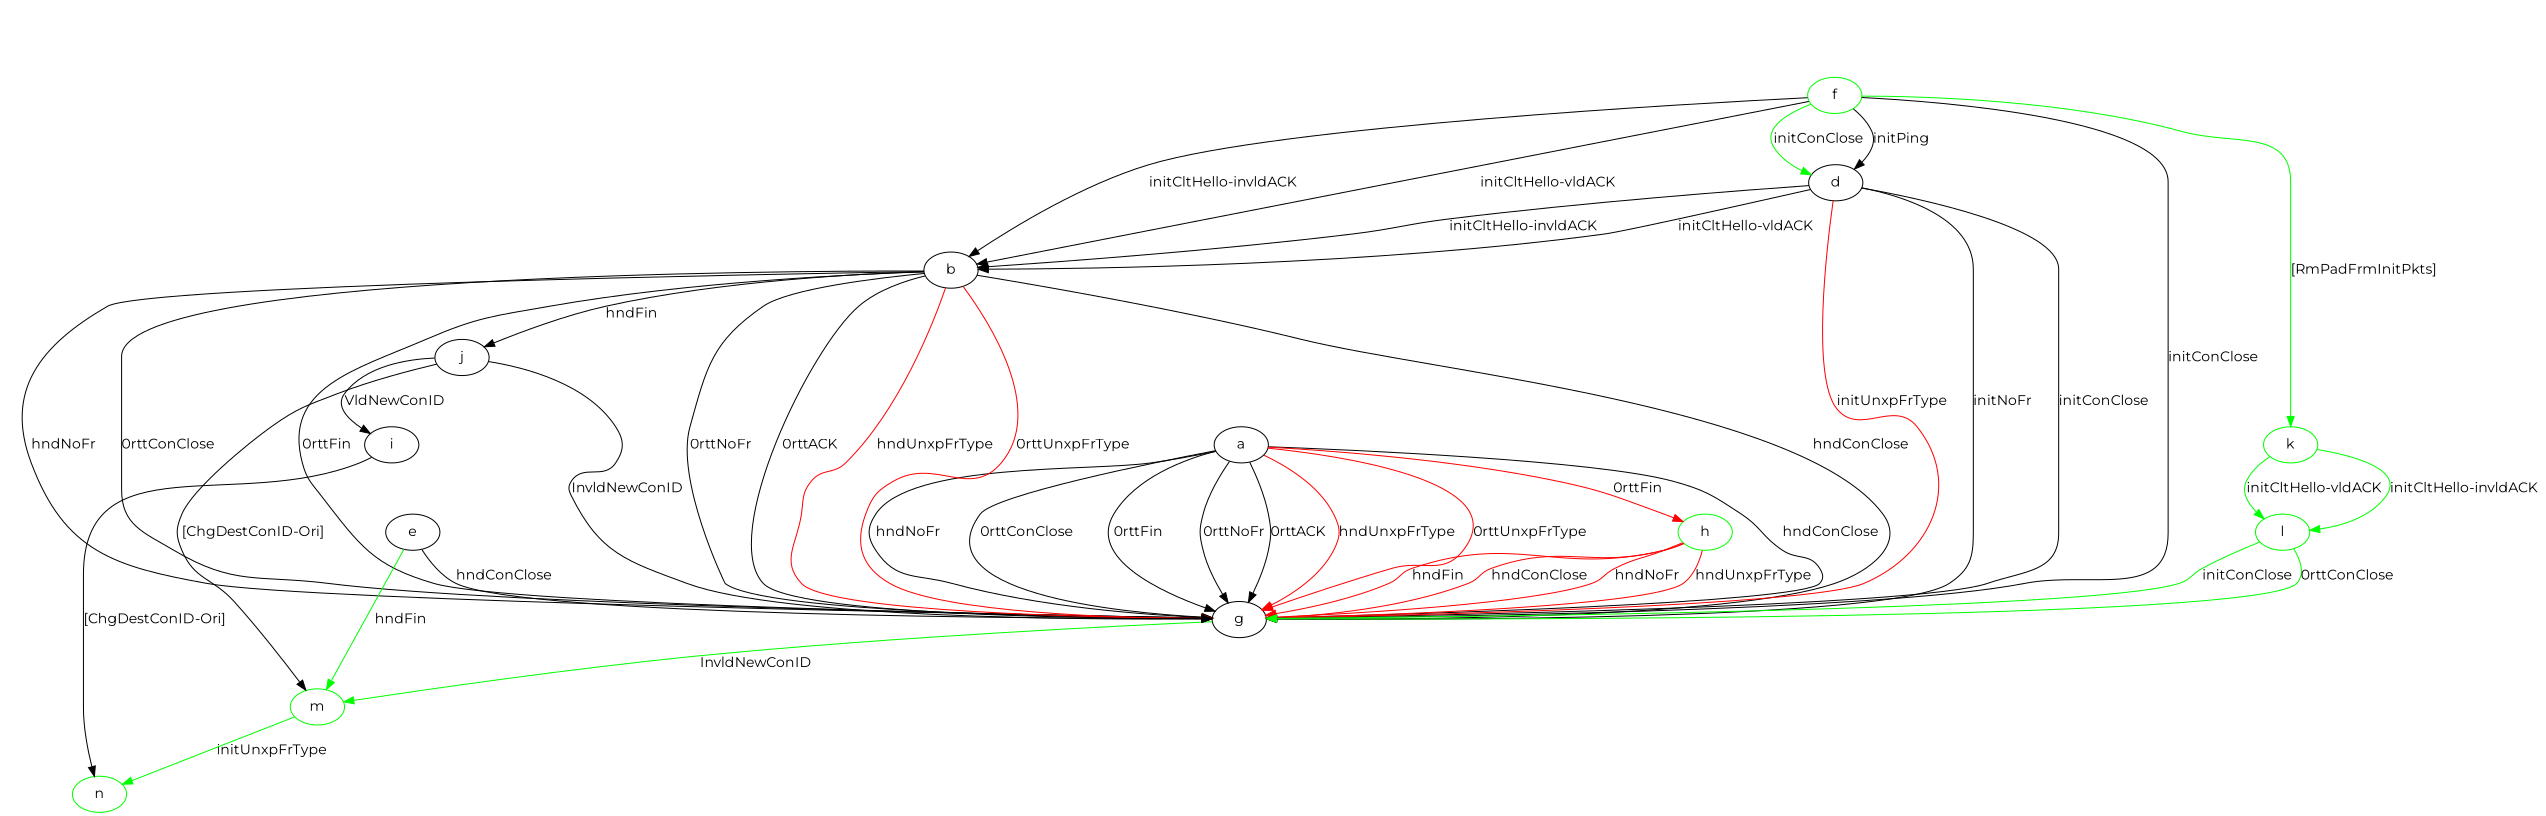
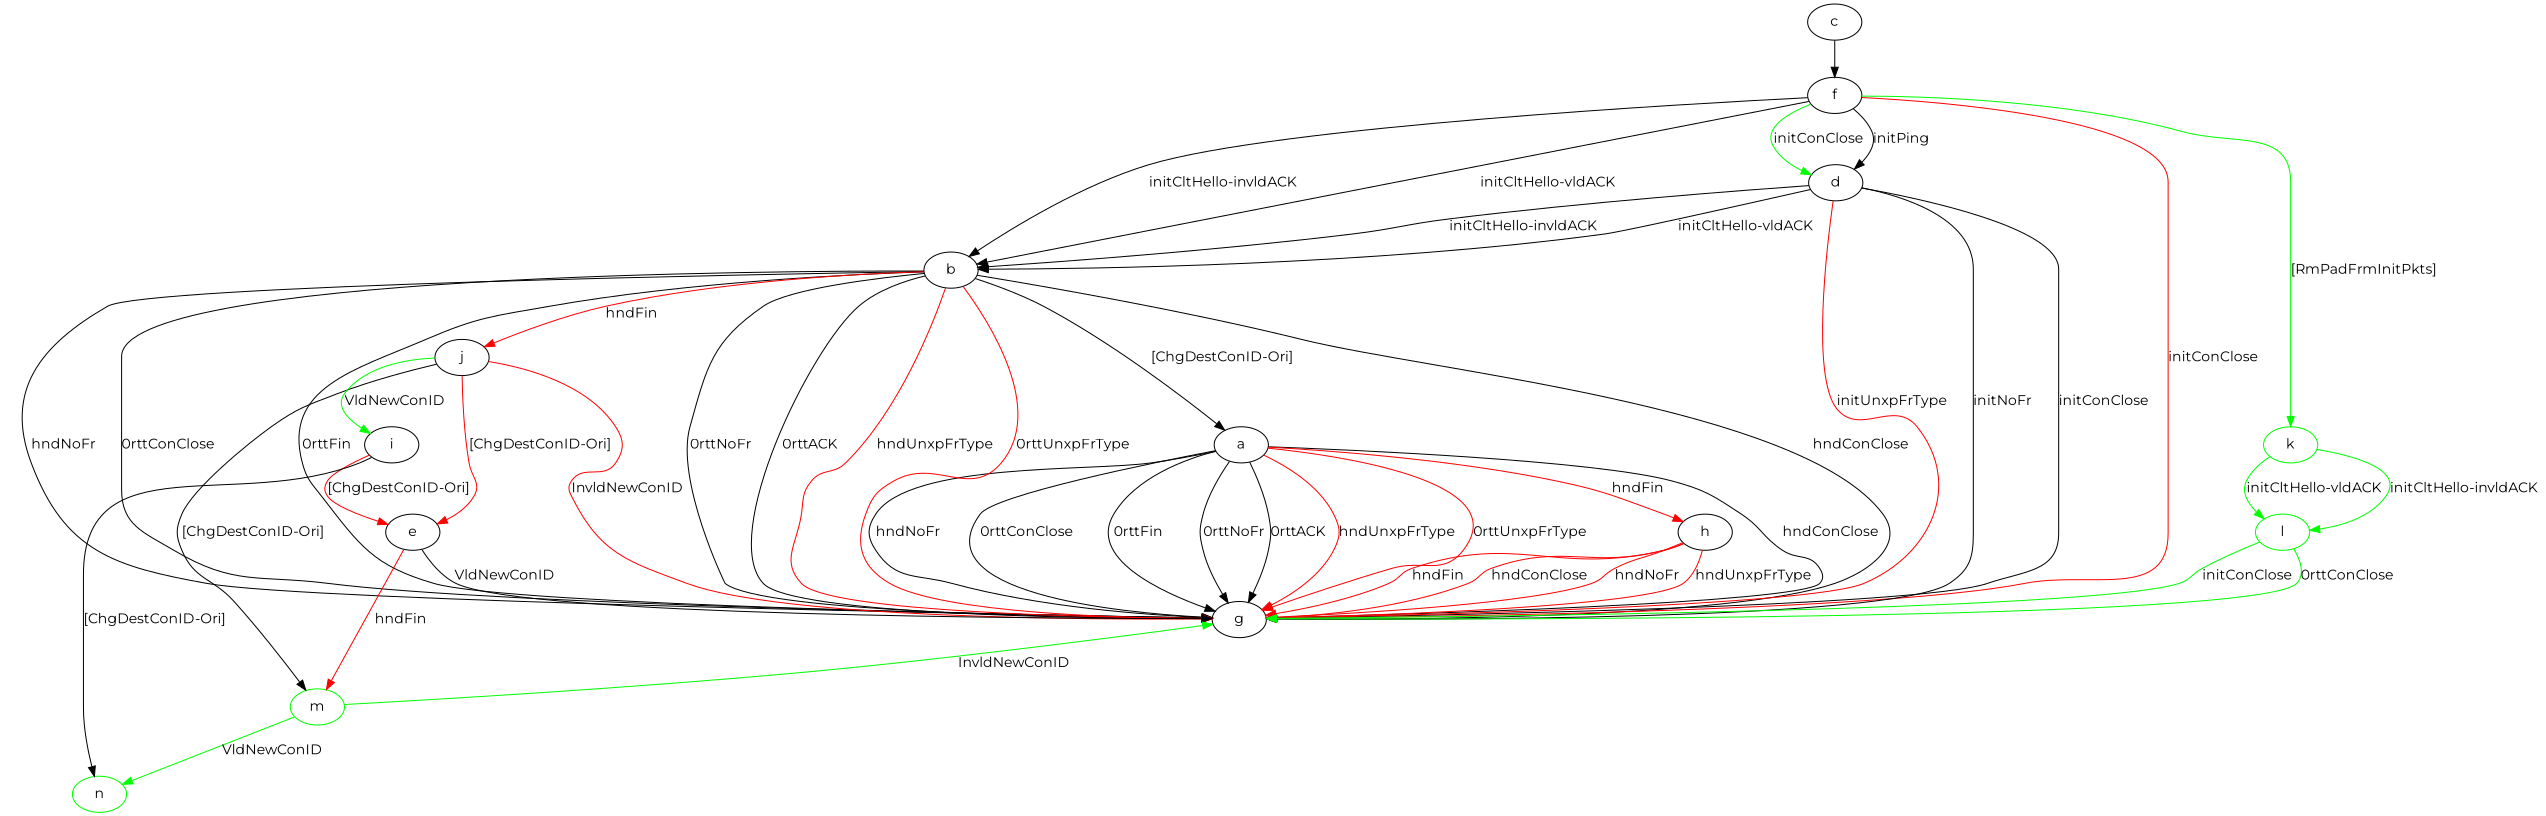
none -> (1835, 22)
(1835, 95) -> (1835, 95)
(641, 299) -> (641, 299)
none -> (1102, 341)
(366, 375) -> (366, 375)
none -> (468, 455)
none -> (325, 489)
(1640, 489) -> (1640, 489)
(1705, 532) -> (1705, 532)
(506, 576) -> (506, 576)
(2076, 580) -> (2076, 580)
(743, 597) -> (743, 597)
(368, 615) -> (368, 615)
(782, 648) -> (774, 675)
(274, 751) -> (274, 751)
